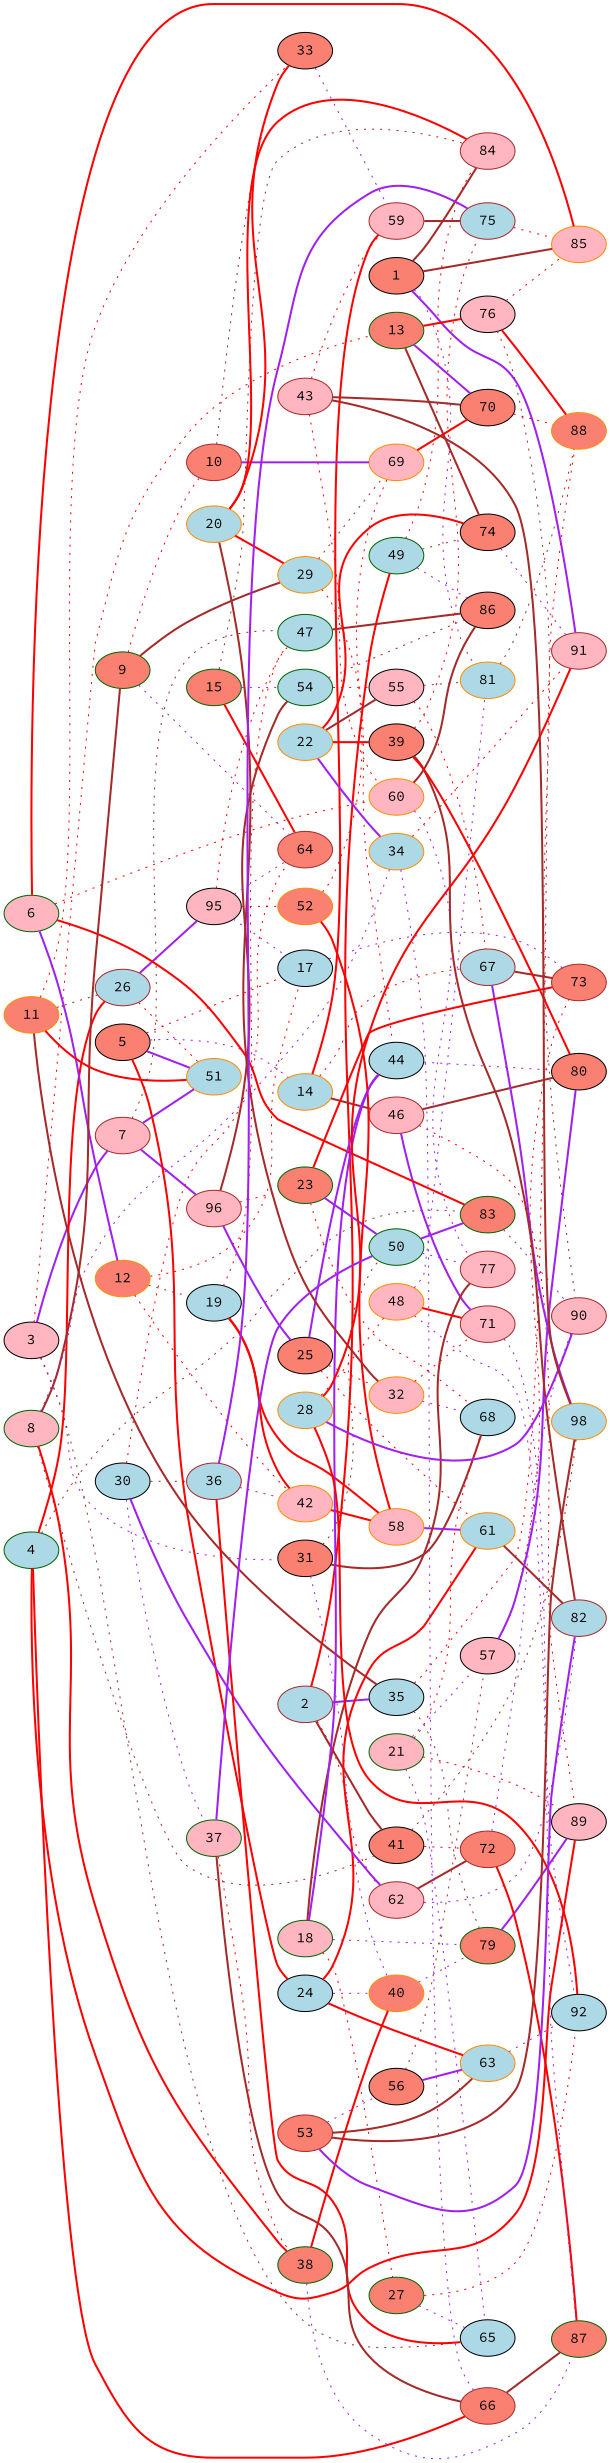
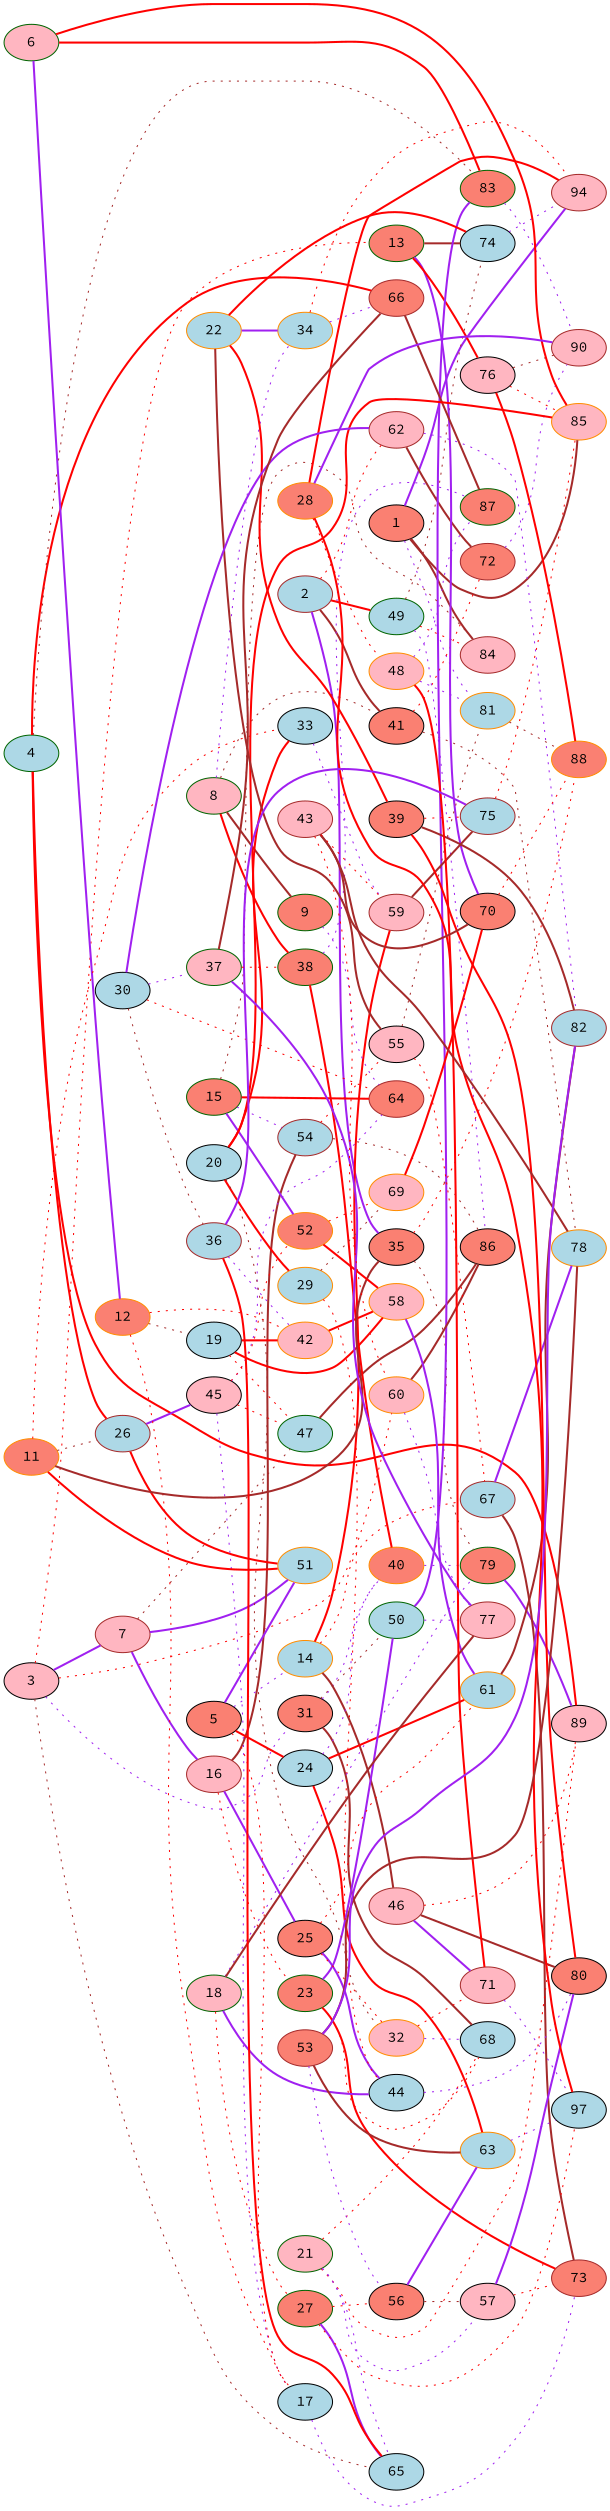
(305, 51) -> (305, 726)
(248, 259) -> (258, 639)
(214, 462) -> none
(214, 524) -> (214, 1163)
(488, 532) -> (488, 243)
(206, 612) -> none
(579, 651) -> (579, 193)
(305, 687) -> (305, 1138)
(210, 844) -> (290, 1619)
(214, 906) -> (214, 1395)
(168, 1032) -> (185, 1532)
(257, 1129) -> (255, 1611)
none -> (260, 1164)
(214, 1209) -> (214, 1774)
(305, 1410) -> (305, 501)
(579, 1421) -> (579, 1248)
(245, 1513) -> (354, 1288)
(396, 1697) -> (396, 1247)
(579, 2013) -> (579, 2110)
(550, 2091) -> none
none -> (354, 2305)
(442, 2317) -> (350, 2387)
